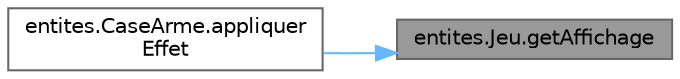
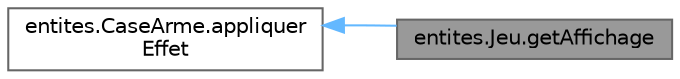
(349, 53) -> (370, 25)
